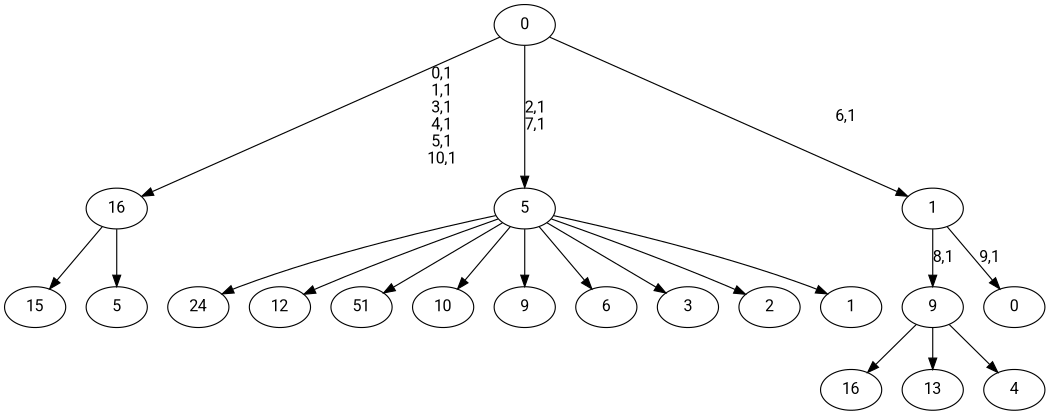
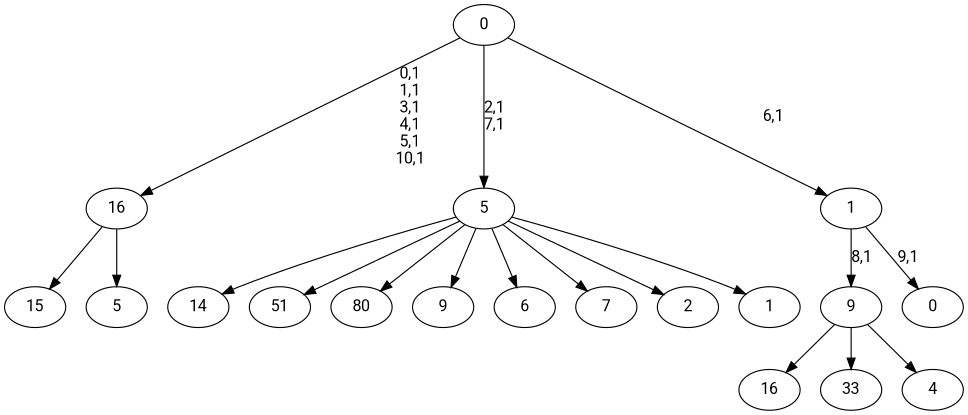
(198, 307) -> (198, 307)
(280, 307) -> none
(443, 307) -> (362, 307)
(688, 307) -> (606, 307)
(933, 390) -> (851, 390)
